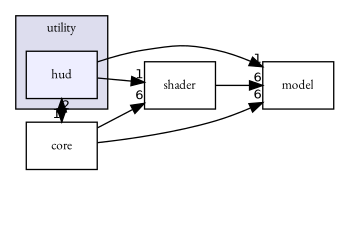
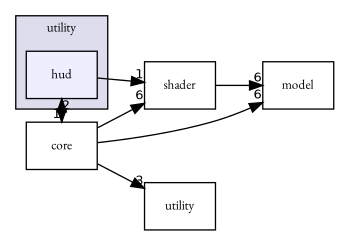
(174, 46) -> none
none -> (180, 206)
